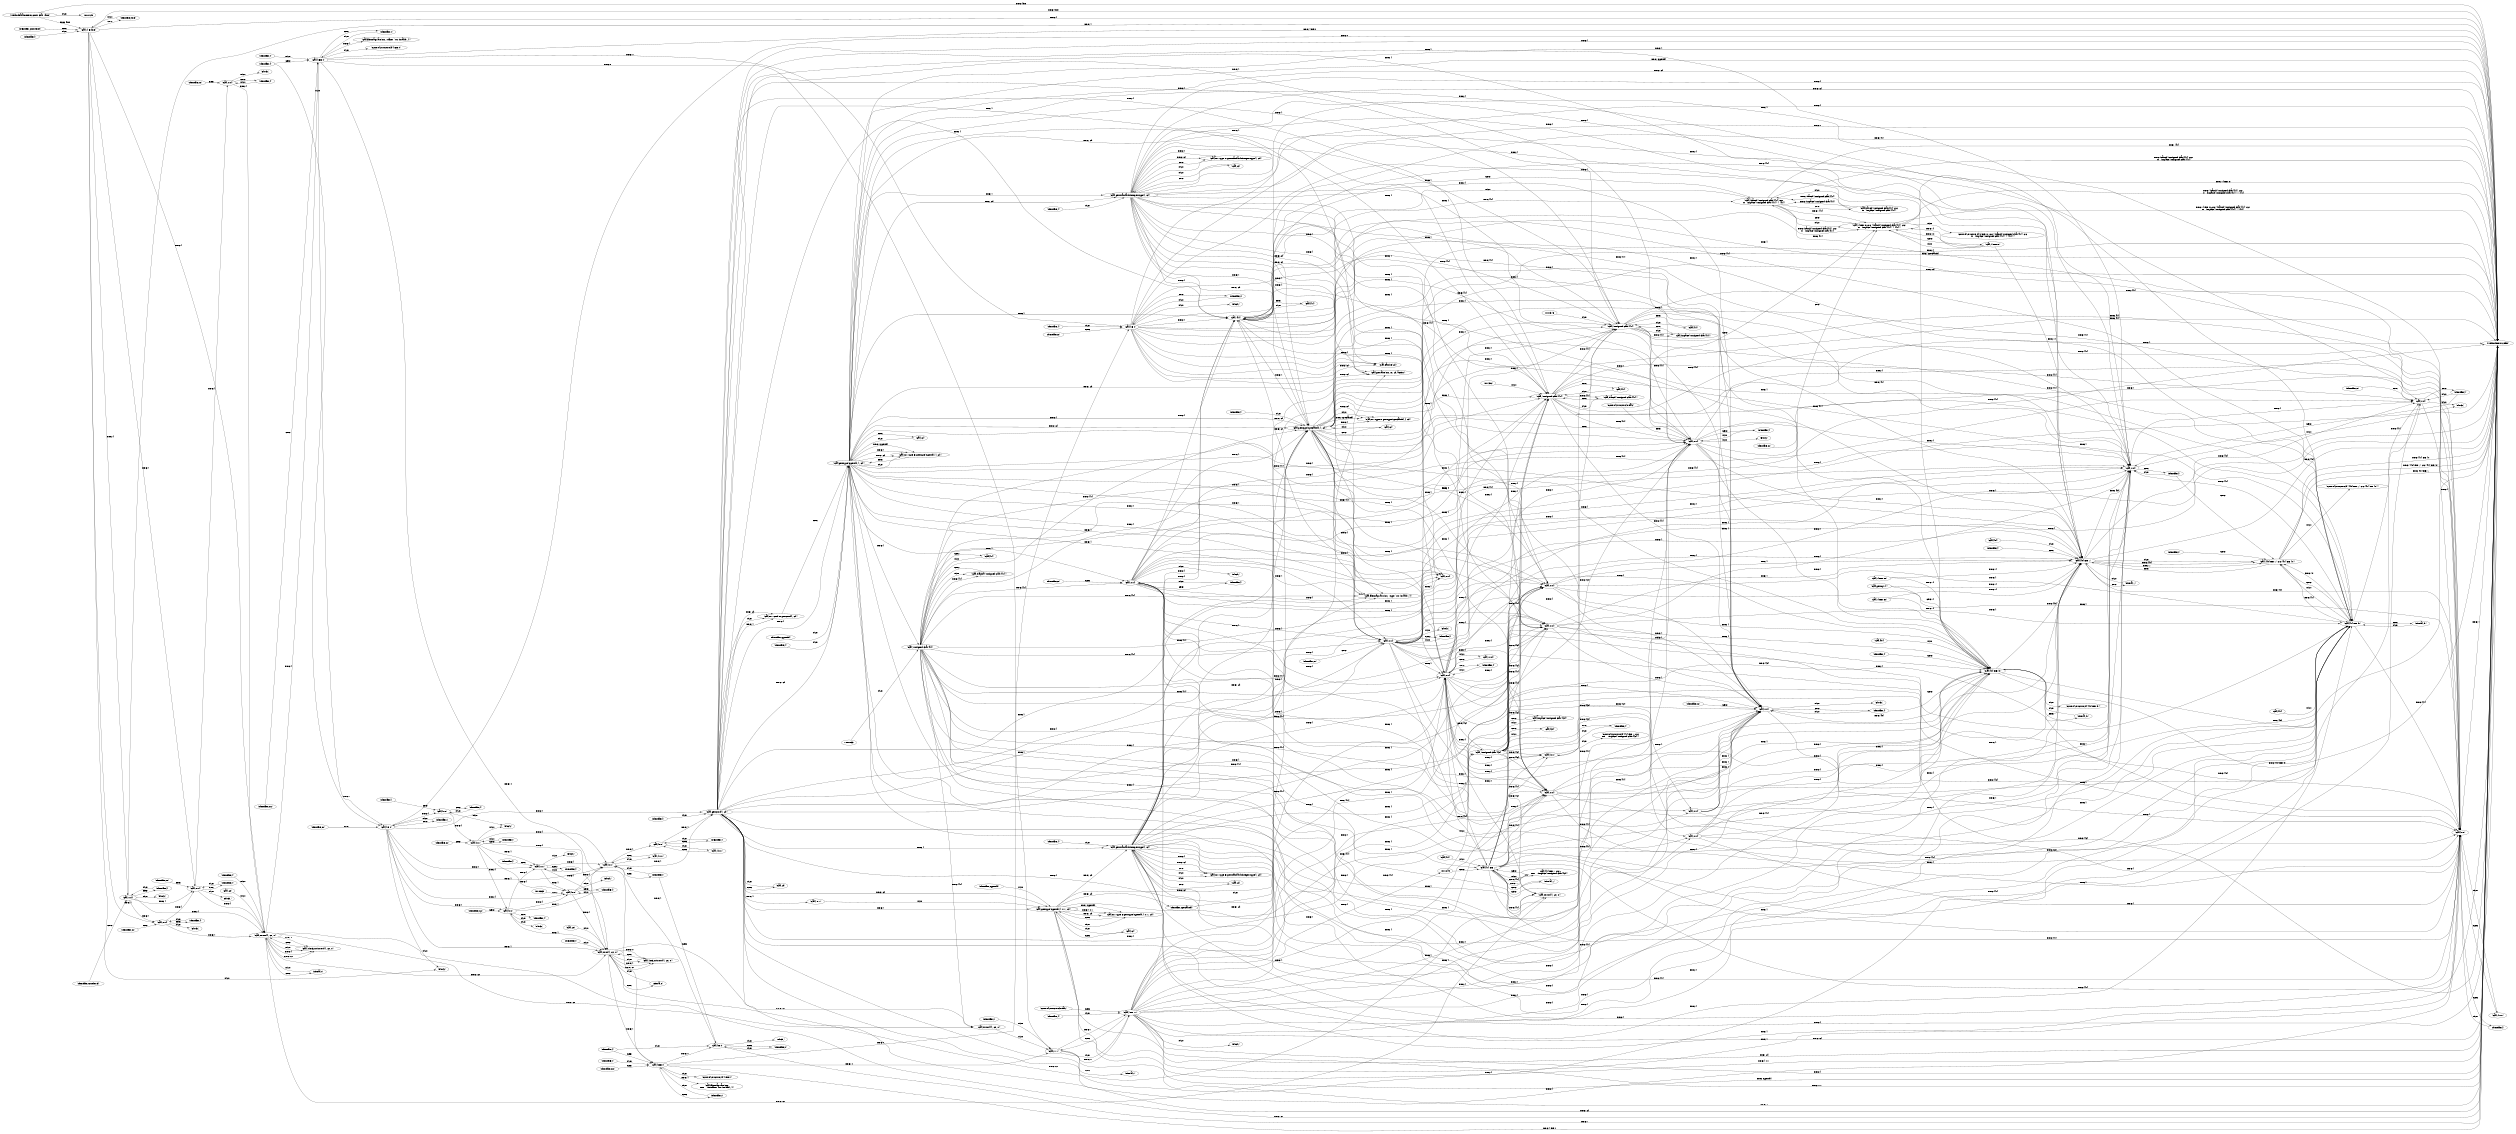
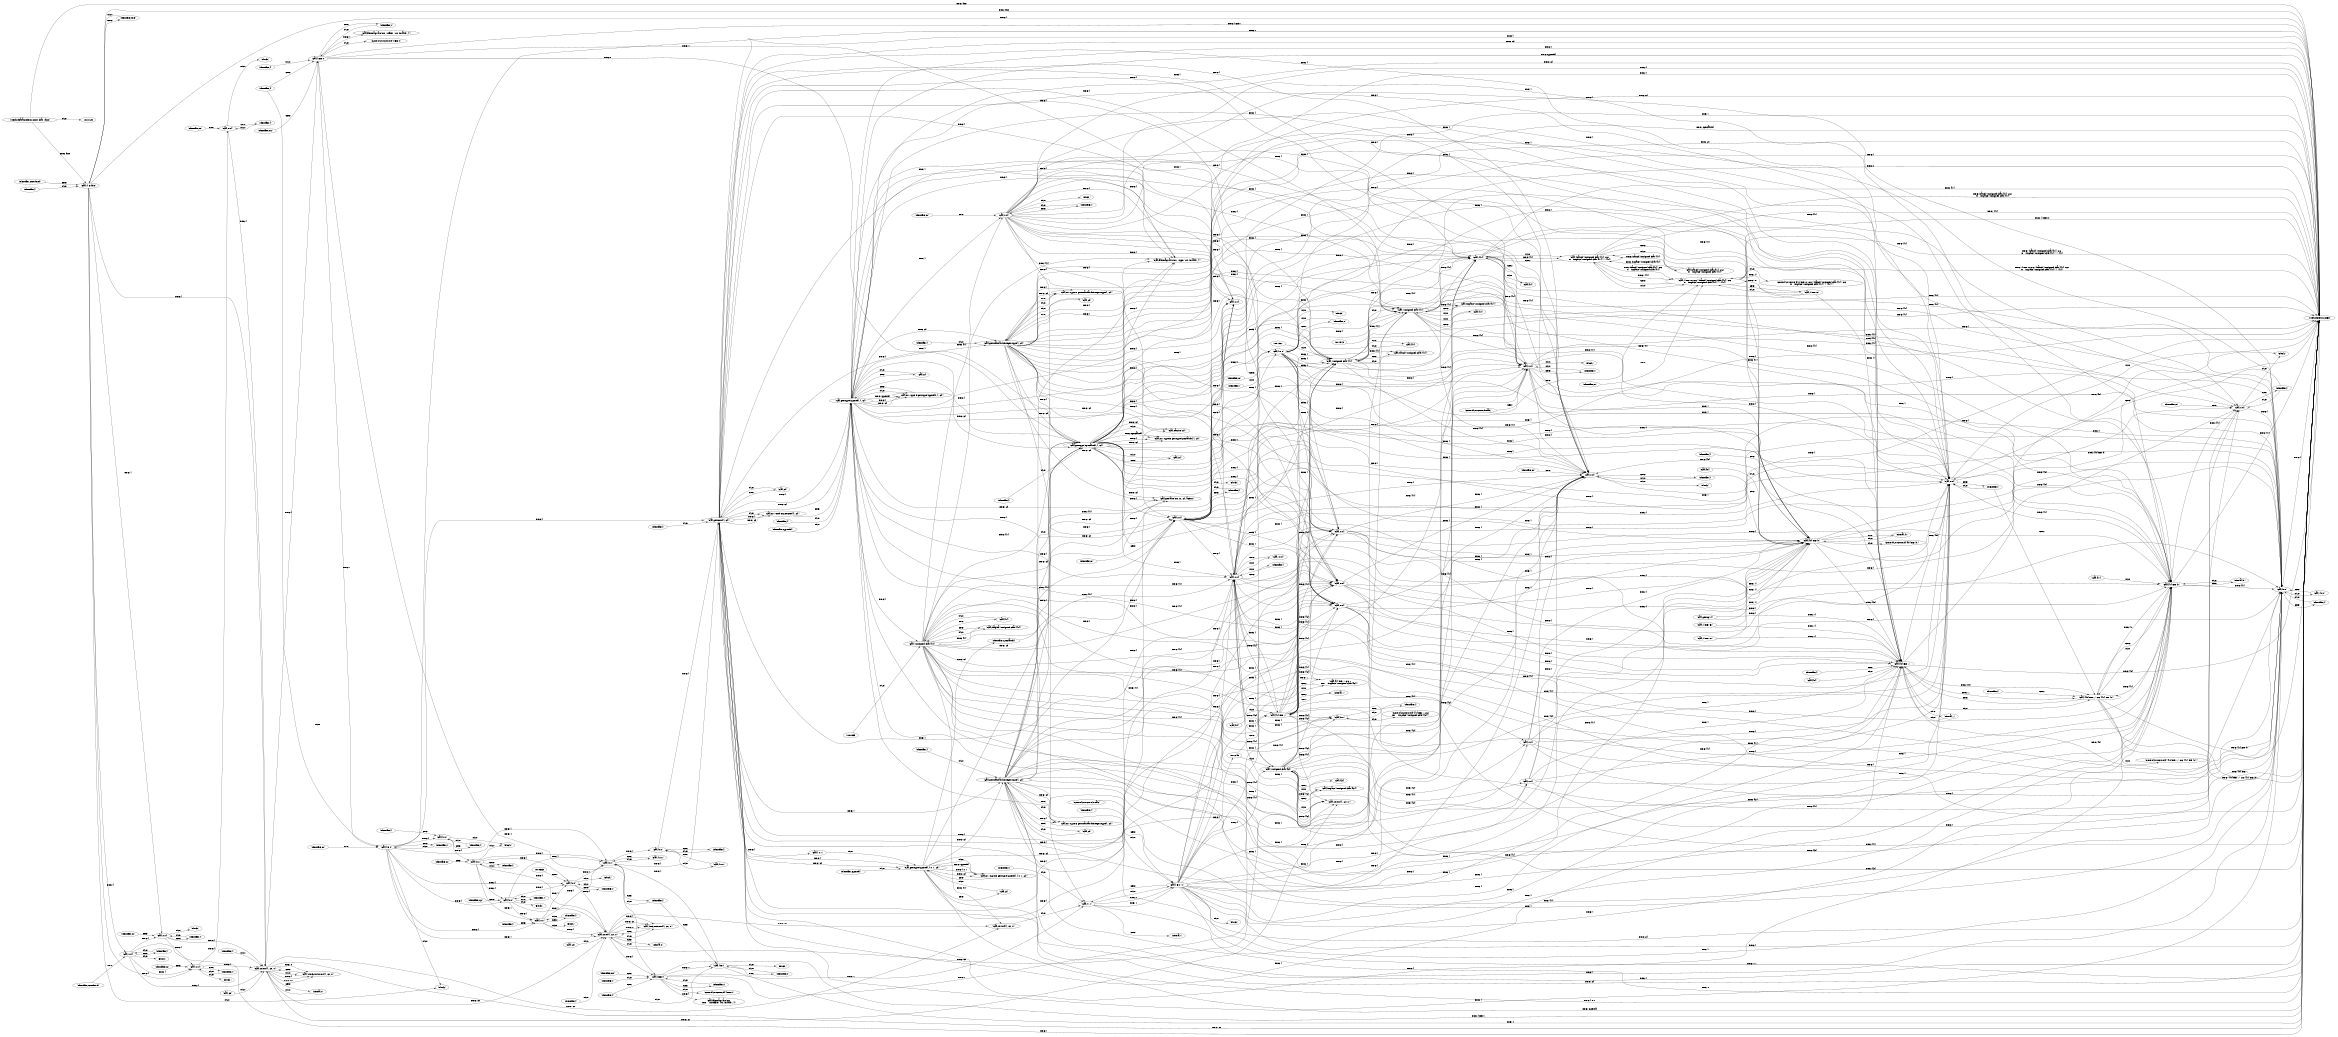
(1272, 372) -> (1262, 313)
(1107, 388) -> none
(1585, 426) -> (1410, 244)
none -> (2256, 457)
